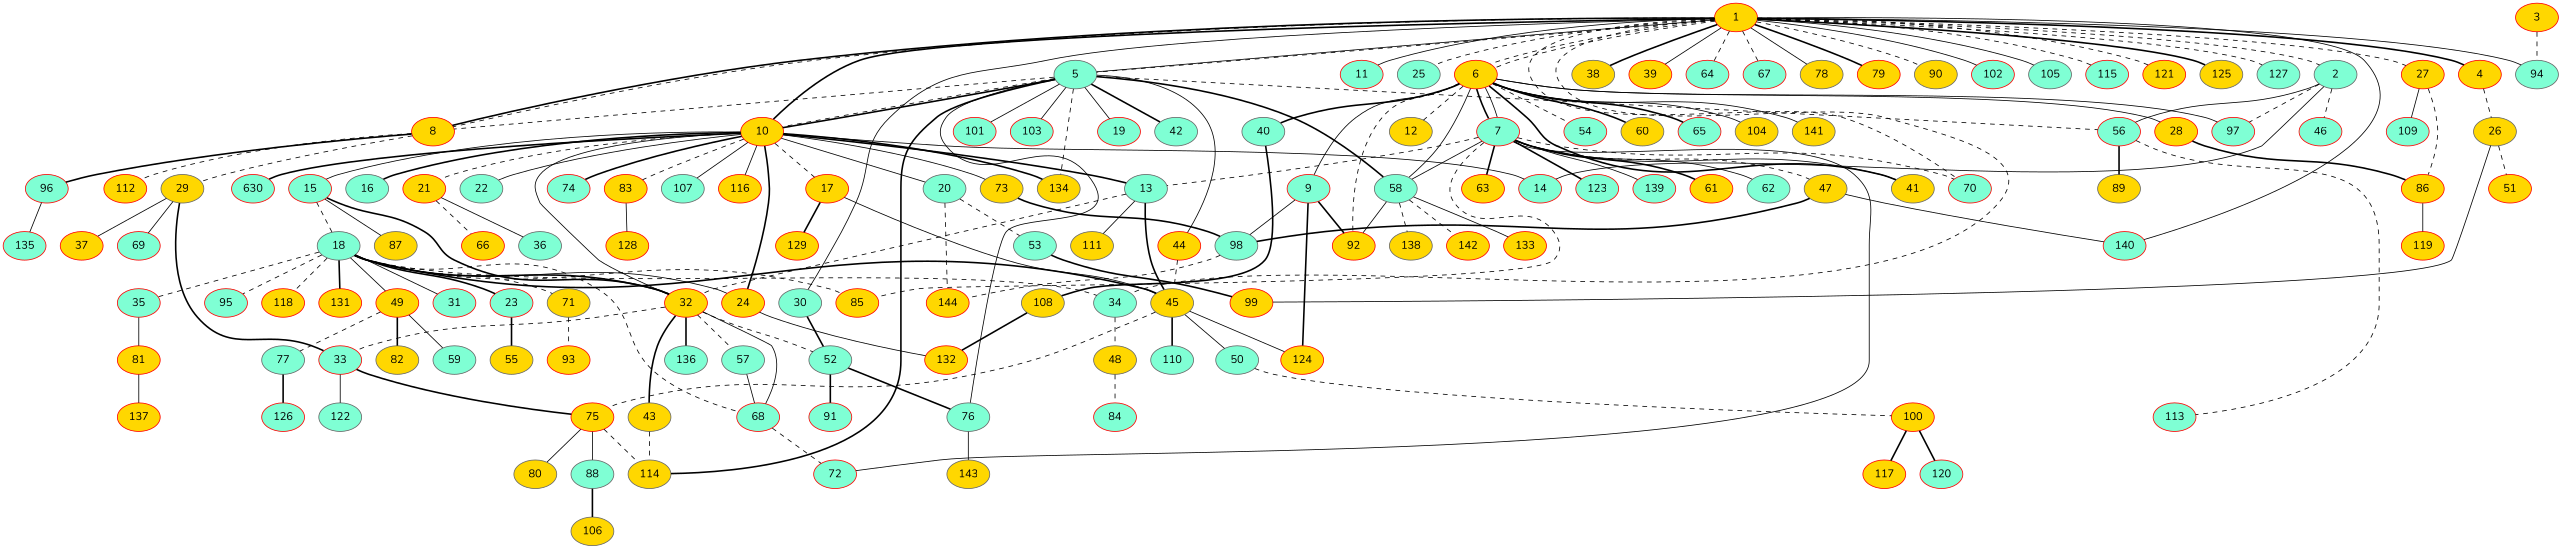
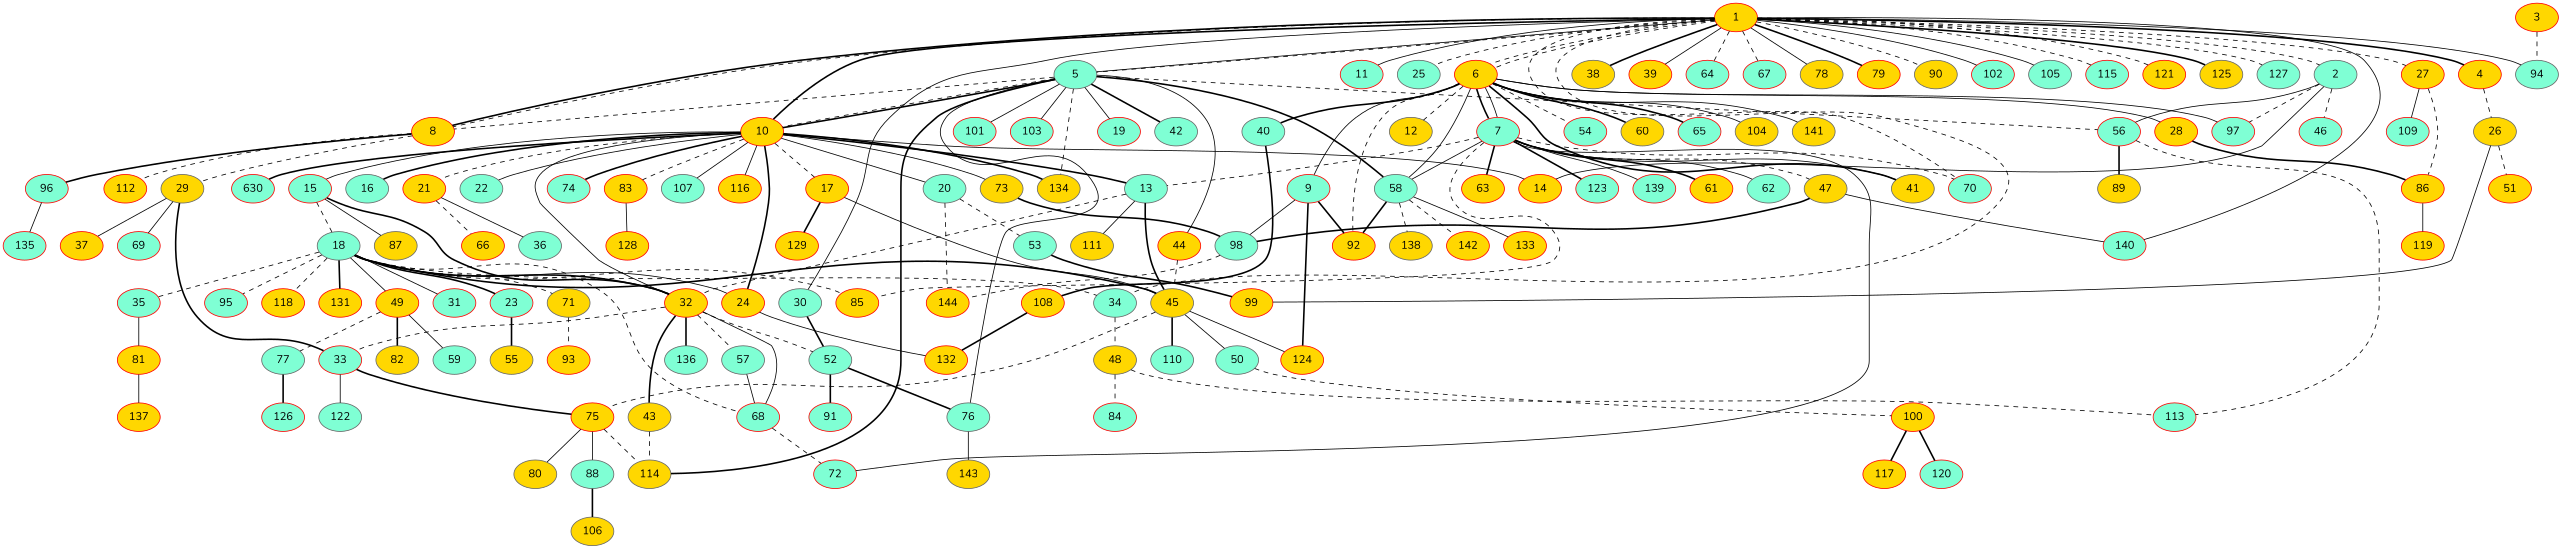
(1540, 189) -> (1540, 189)
(1375, 217) -> (1375, 217)
(1043, 303) -> (1043, 303)
none -> (1641, 401)
